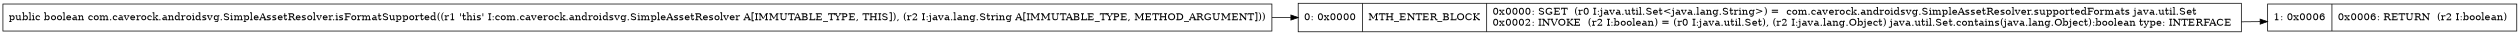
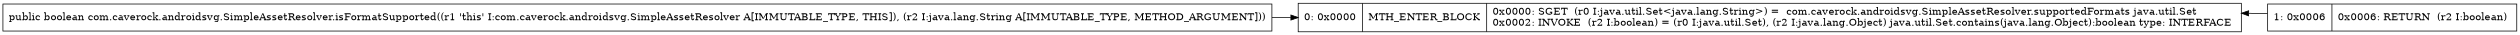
(2251, 22) -> (2258, 13)
